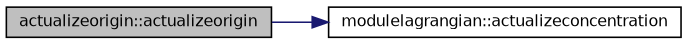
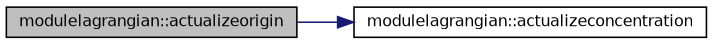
(139, 22) -> (152, 22)
